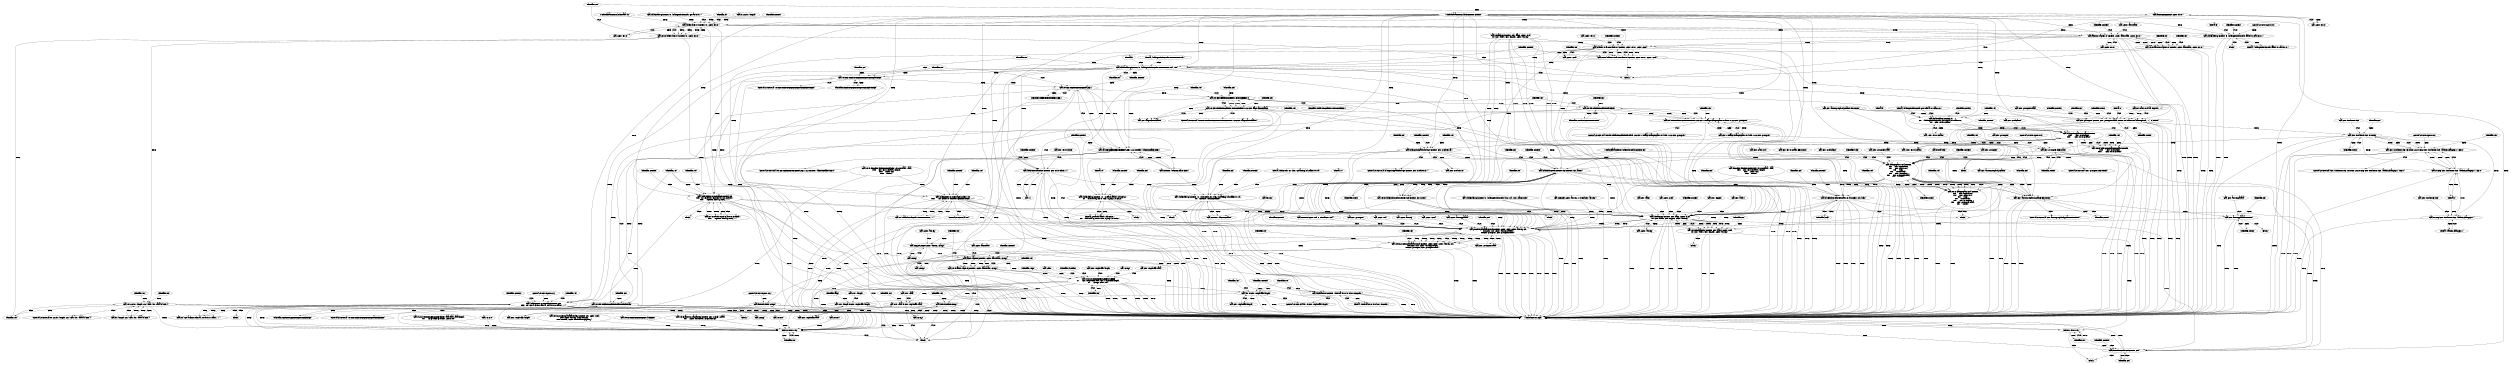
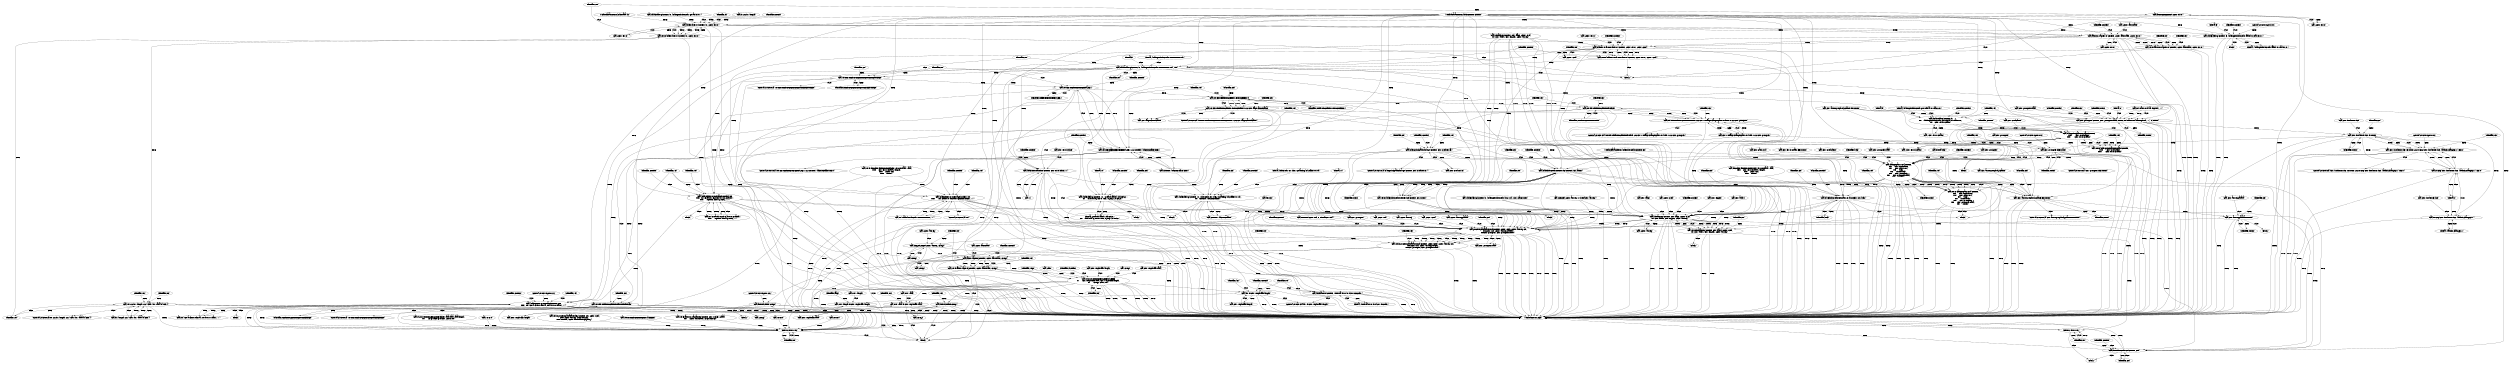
(1186, 107) -> (1277, 103)
